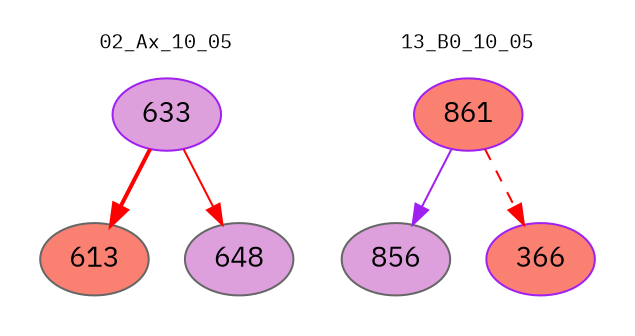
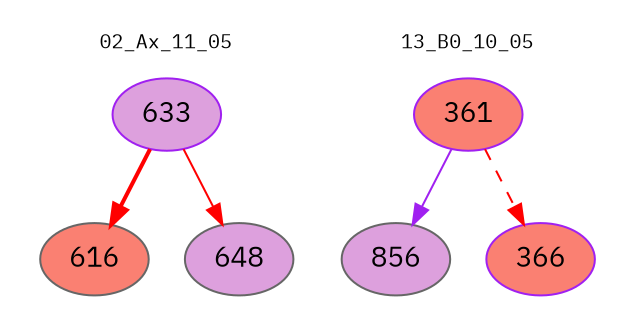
(167, 43) -> (167, 43)
(468, 115) -> (468, 115)
(94, 259) -> (94, 259)
